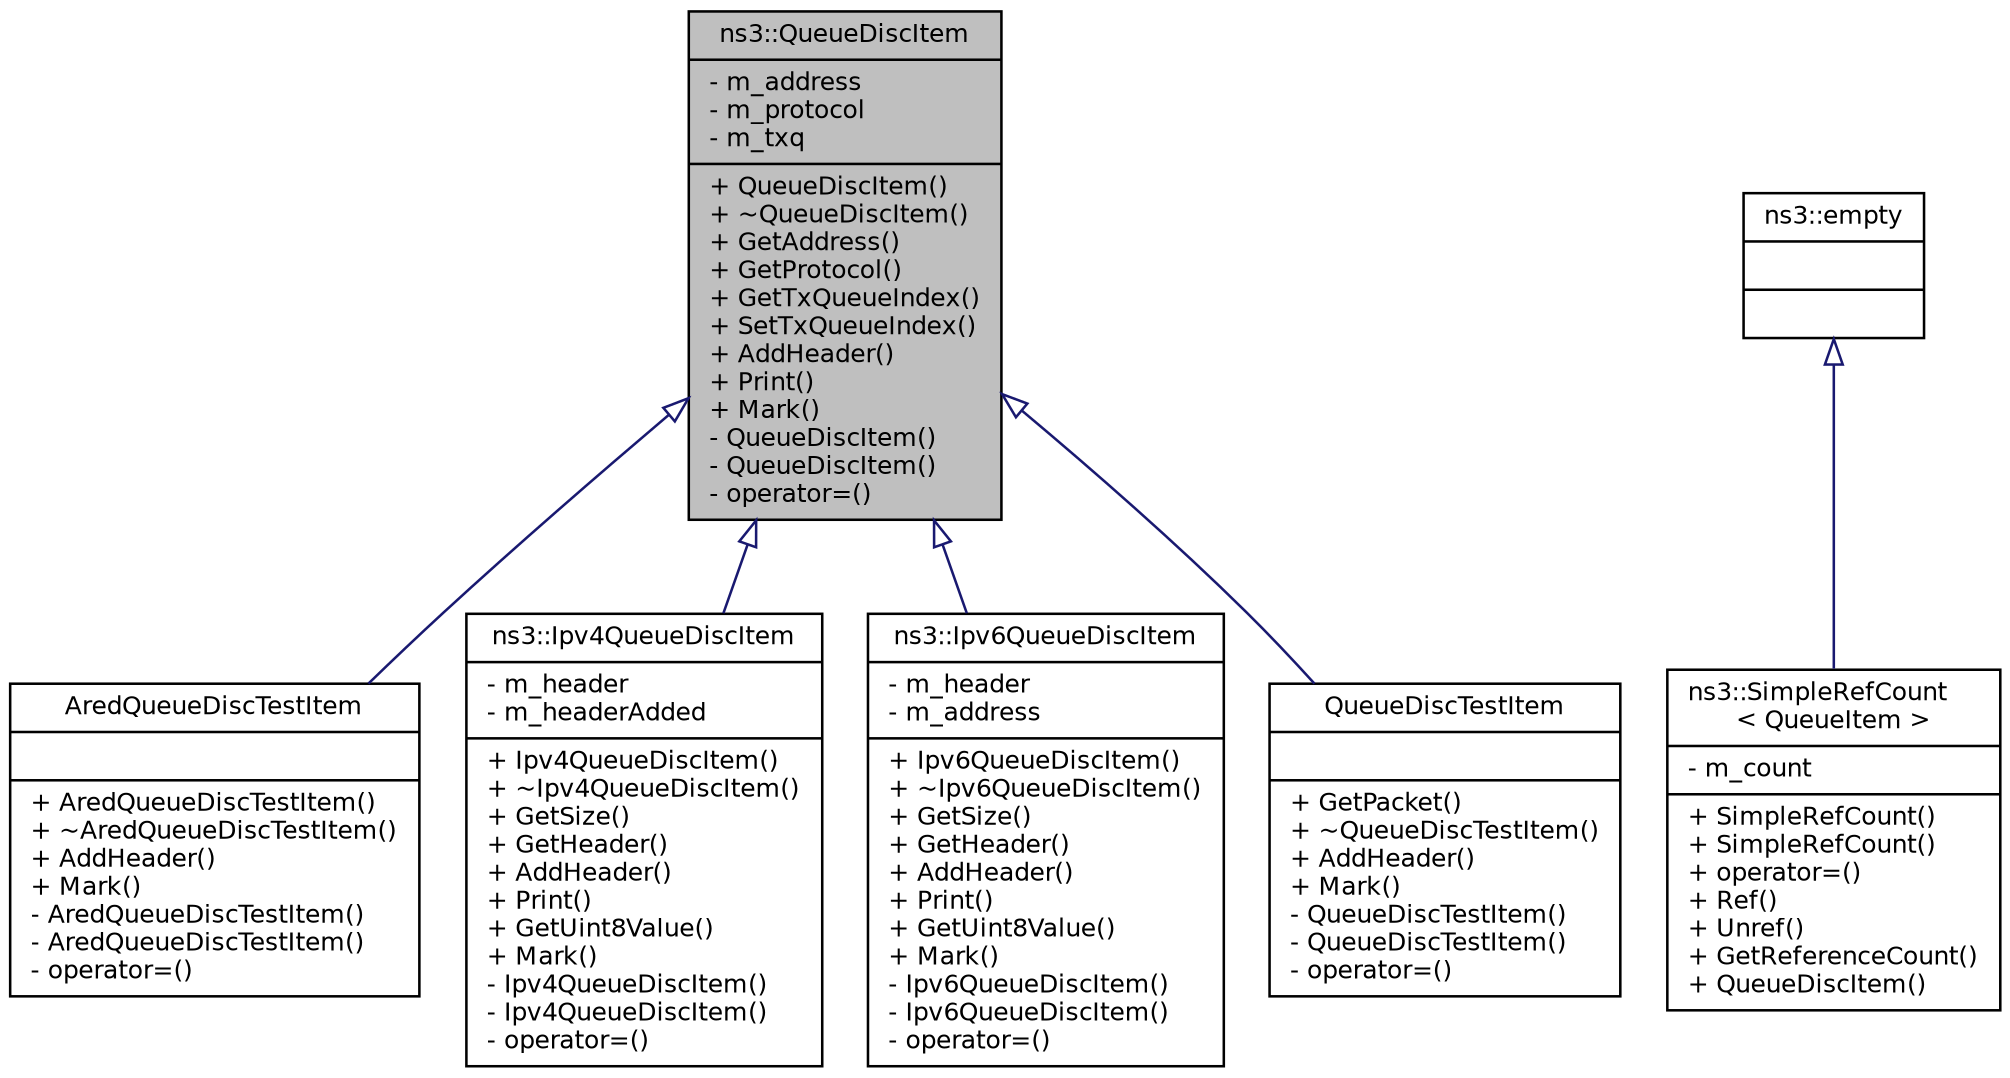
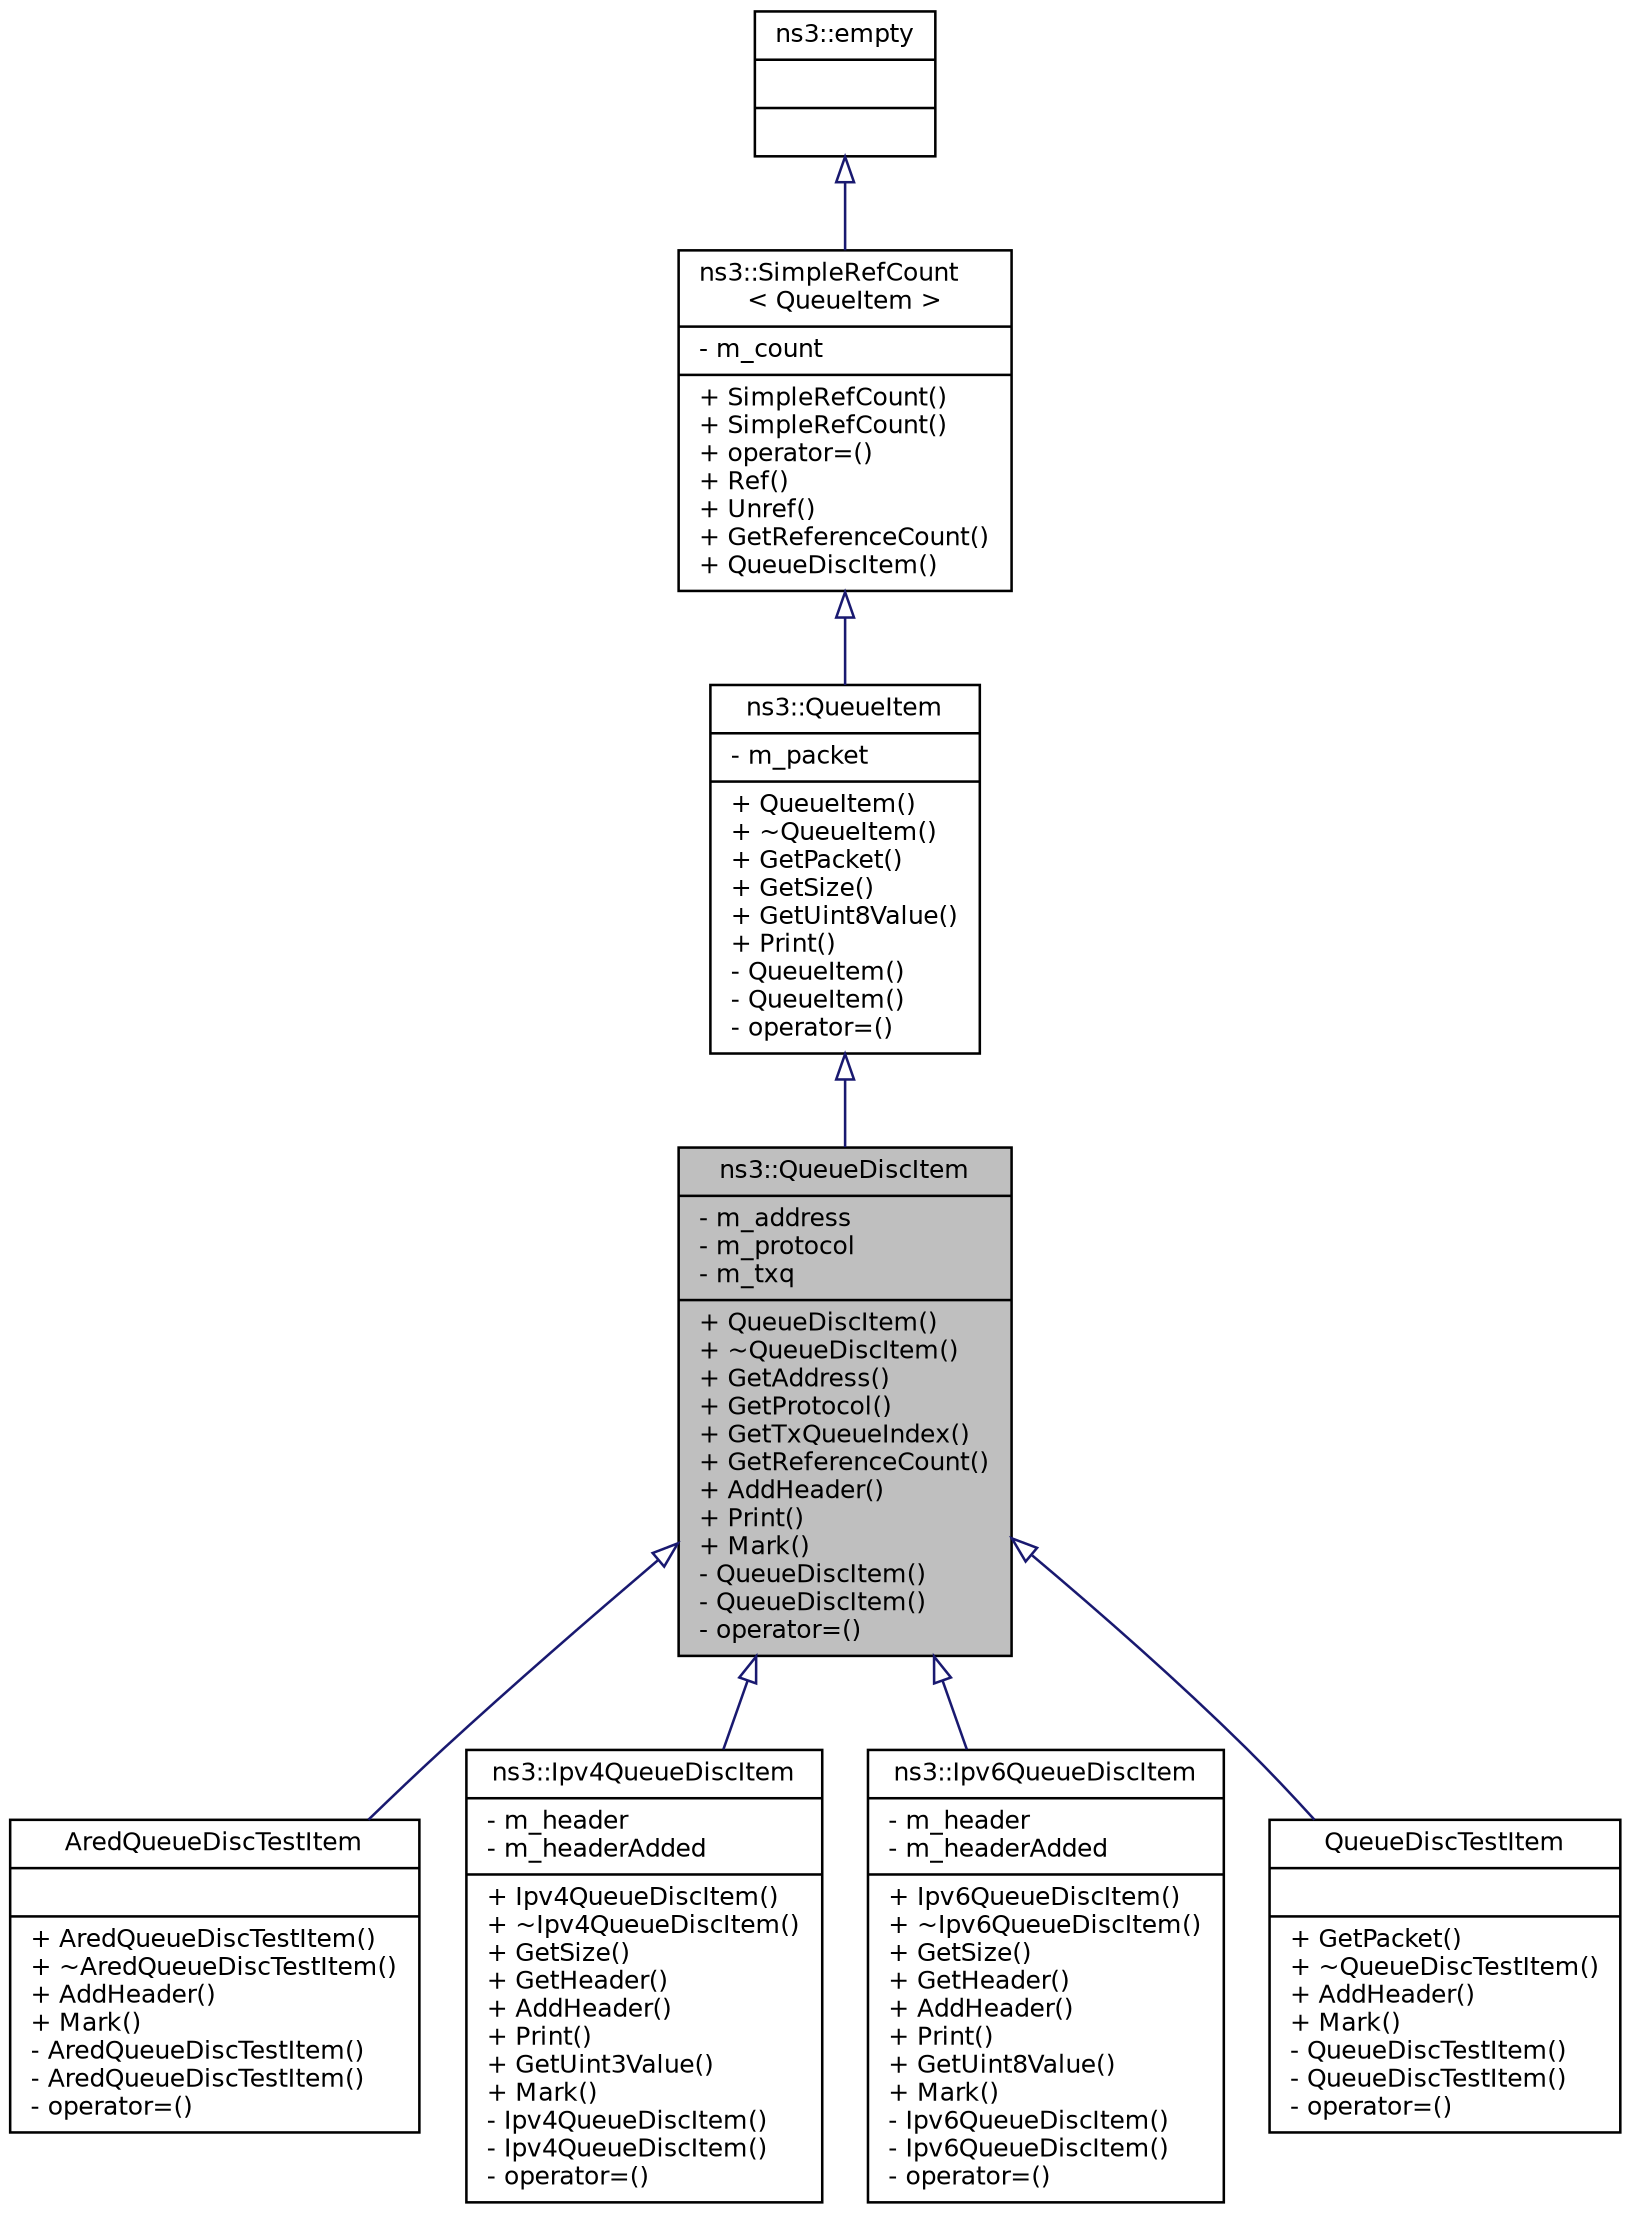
(844, 327) -> (845, 1463)
(966, 713) -> (999, 1849)
none -> (845, 869)
(601, 929) -> (601, 2065)
